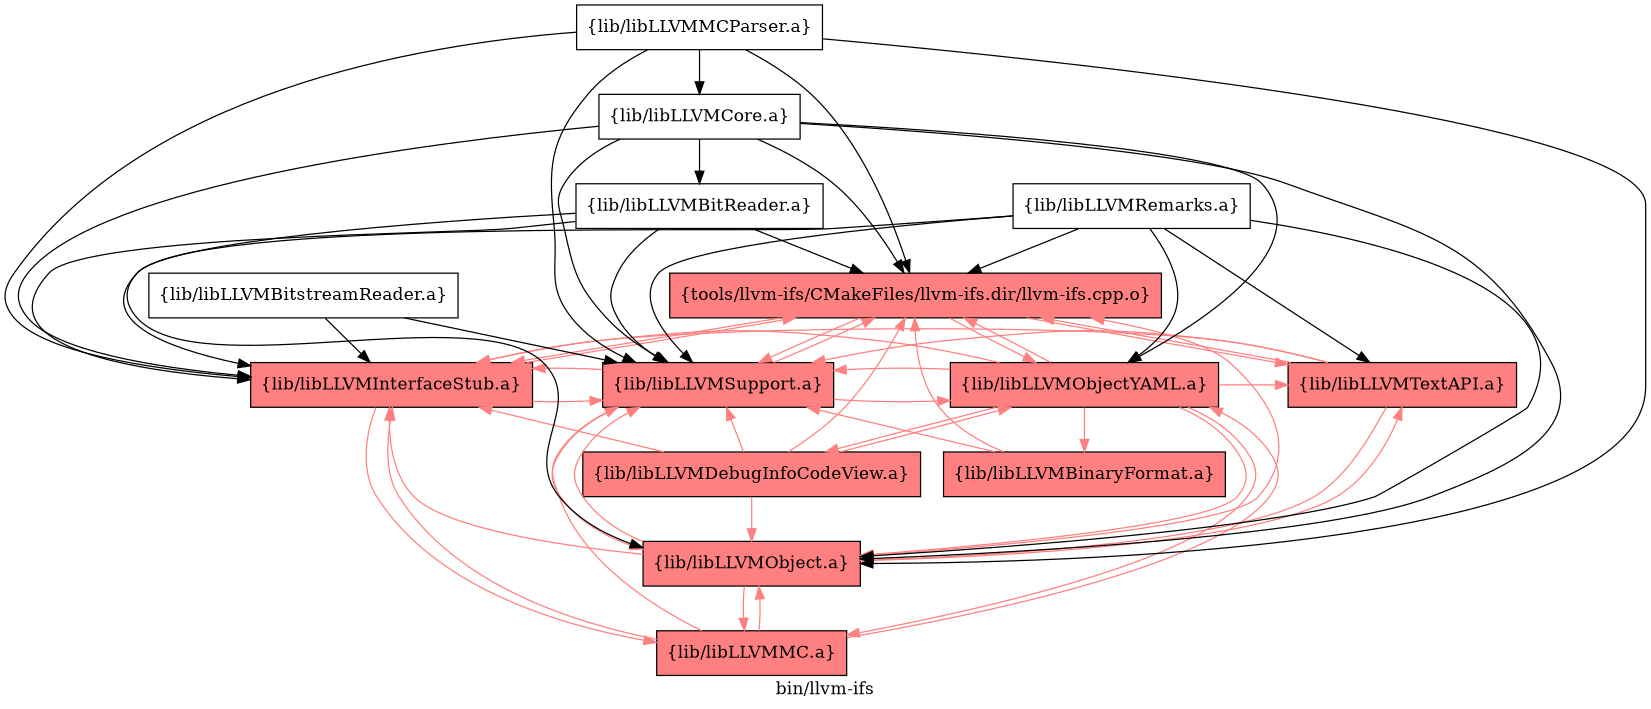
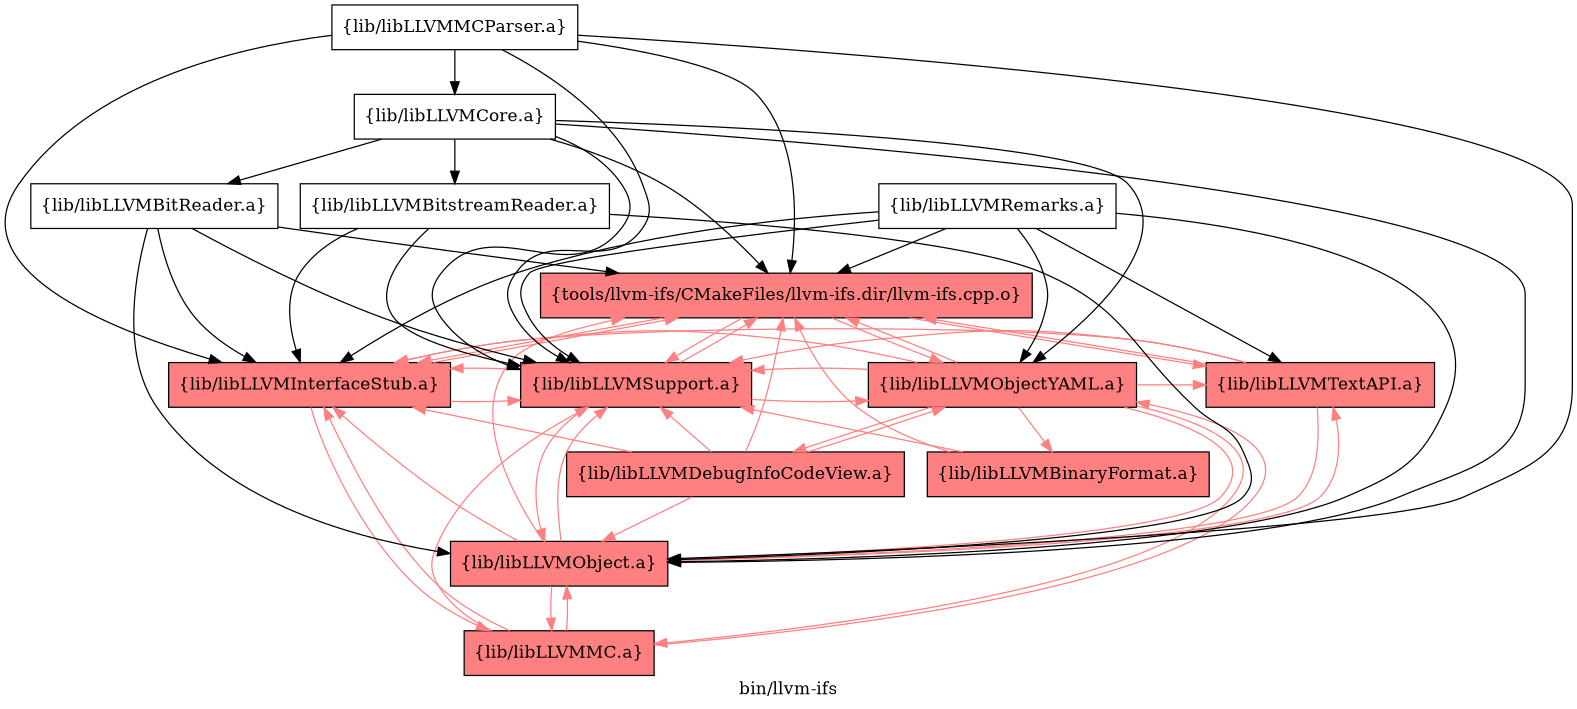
(172, 200) -> (455, 155)
none -> (1186, 398)
